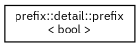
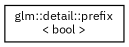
(70, 24) -> (64, 24)
